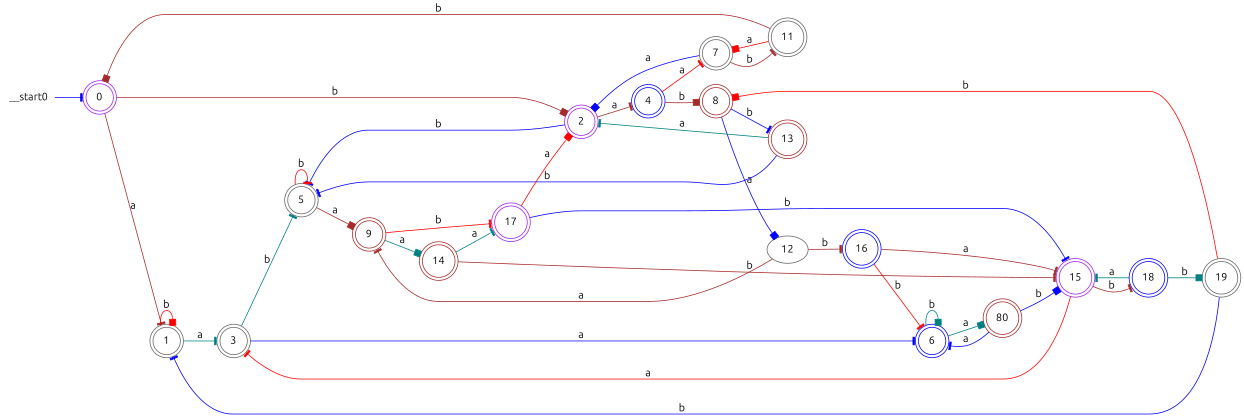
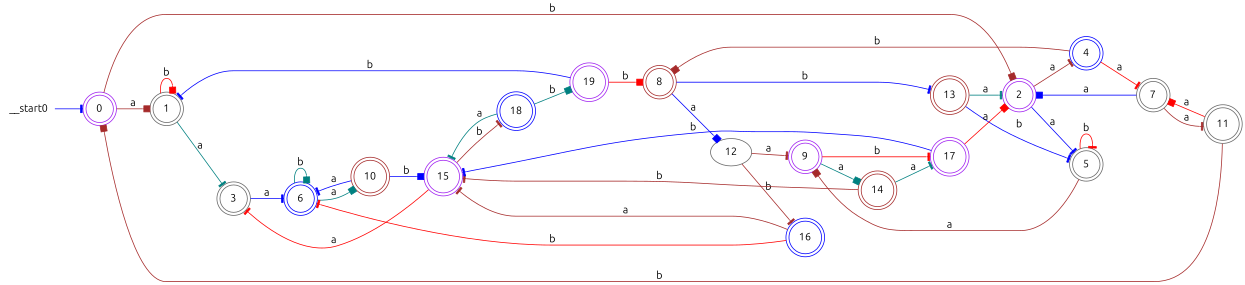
(750, 60) -> (1187, 118)
(439, 124) -> (1053, 122)
(133, 217) -> (129, 109)
(369, 234) -> (805, 157)
(267, 272) -> none
(1221, 278) -> (589, 82)
(1002, 318) -> (370, 177)
